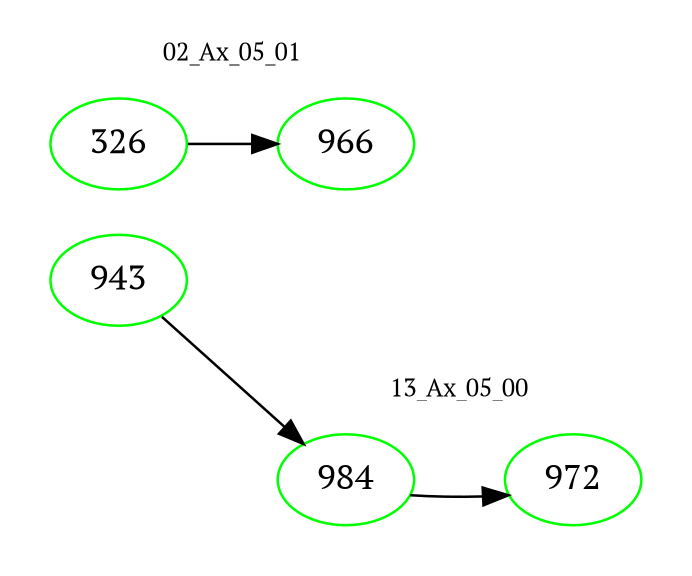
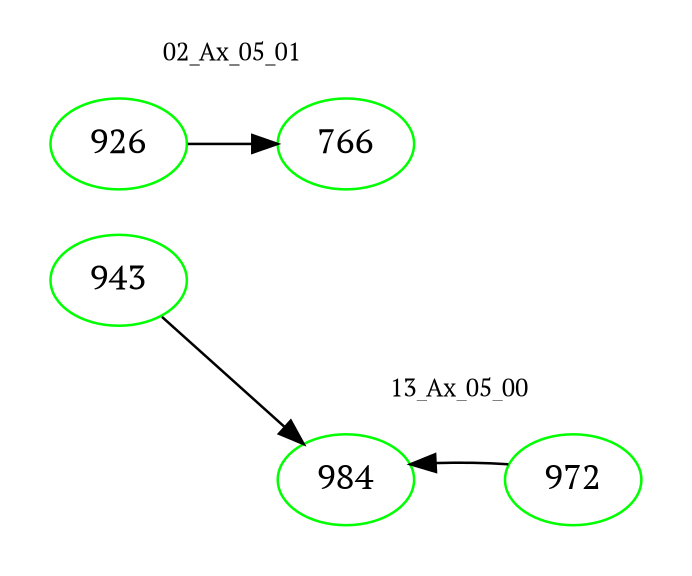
(119, 144) -> (119, 144)
(346, 144) -> (346, 144)
(447, 497) -> (472, 463)
